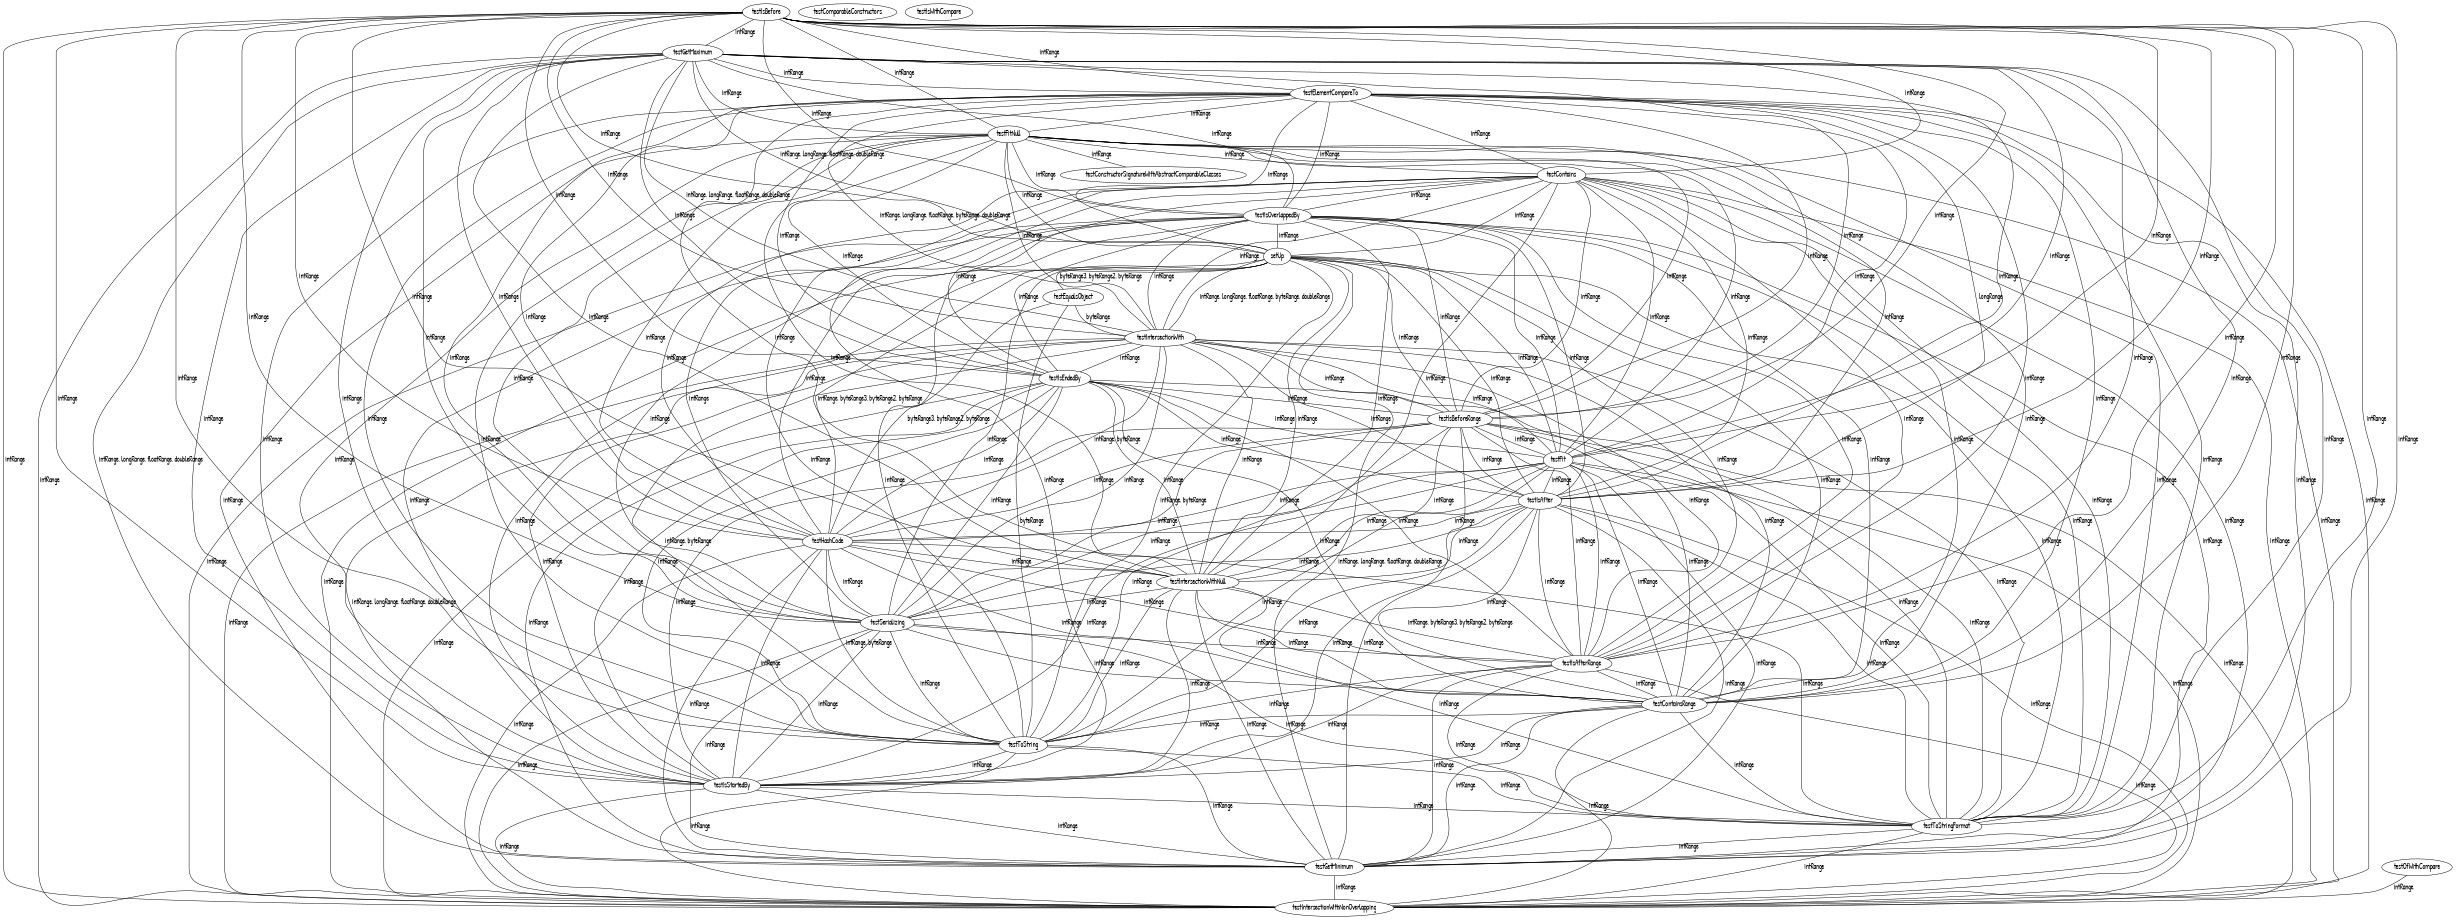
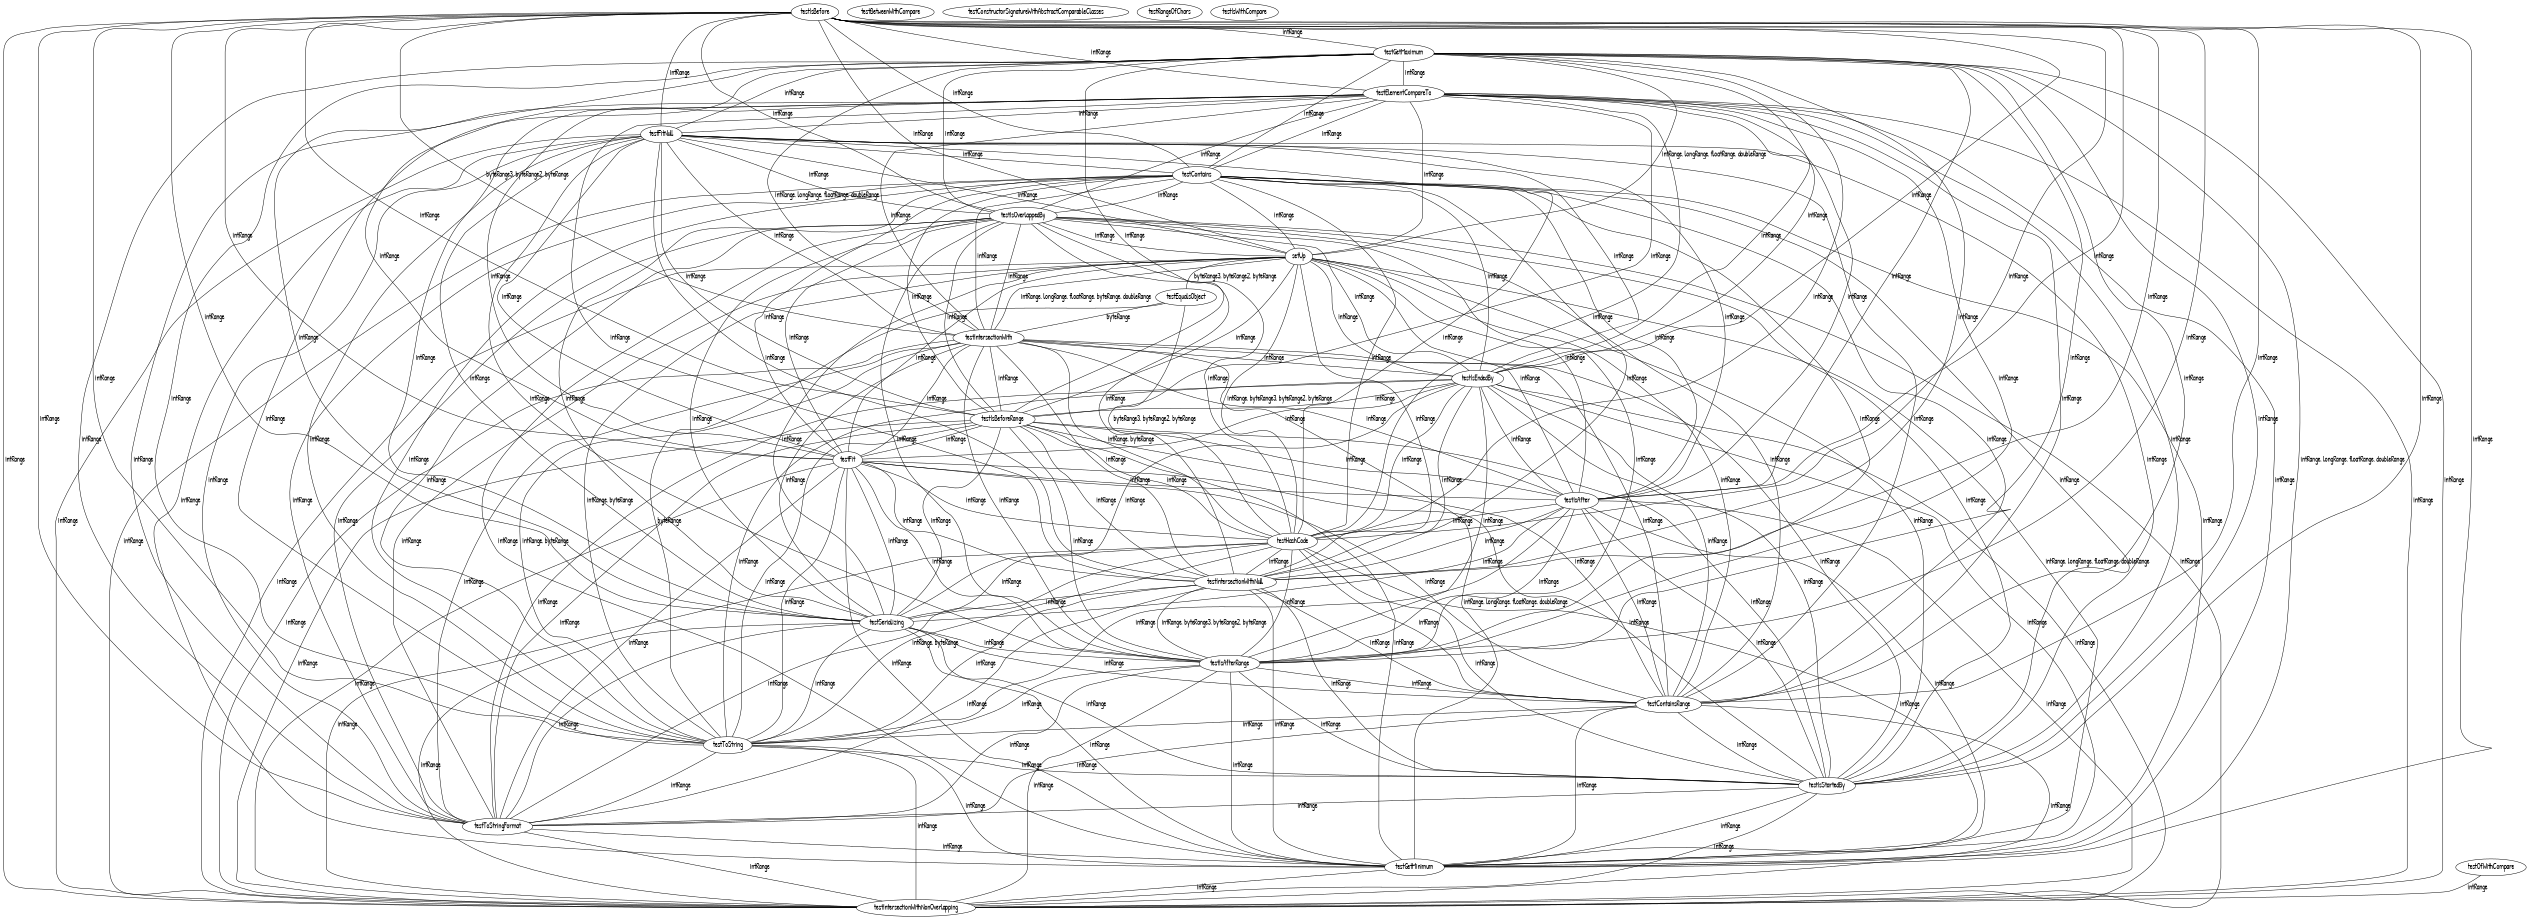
(848, 12) -> none
none -> (891, 12)
none -> (1170, 12)
none -> (1299, 113)
(1076, 153) -> (692, 505)
(617, 175) -> (527, 175)
(945, 216) -> (900, 216)
(1990, 297) -> (1857, 297)
none -> (1361, 348)
(1804, 610) -> none
